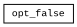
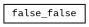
(39, 14) -> (45, 14)
